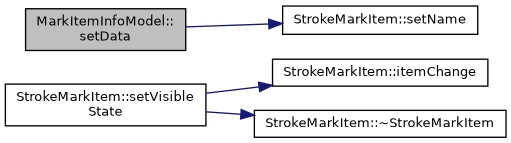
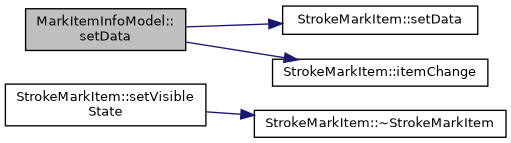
(380, 20) -> (380, 20)
(233, 90) -> (235, 50)
